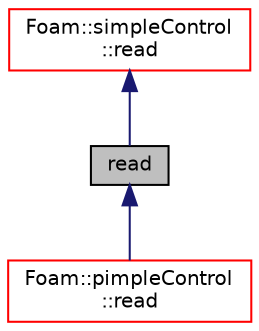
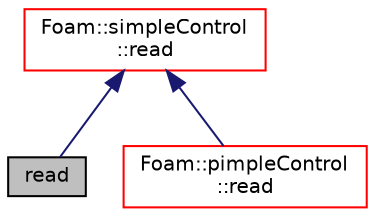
(130, 233) -> (201, 117)
